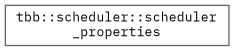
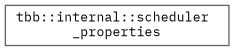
(117, 25) -> (117, 25)
